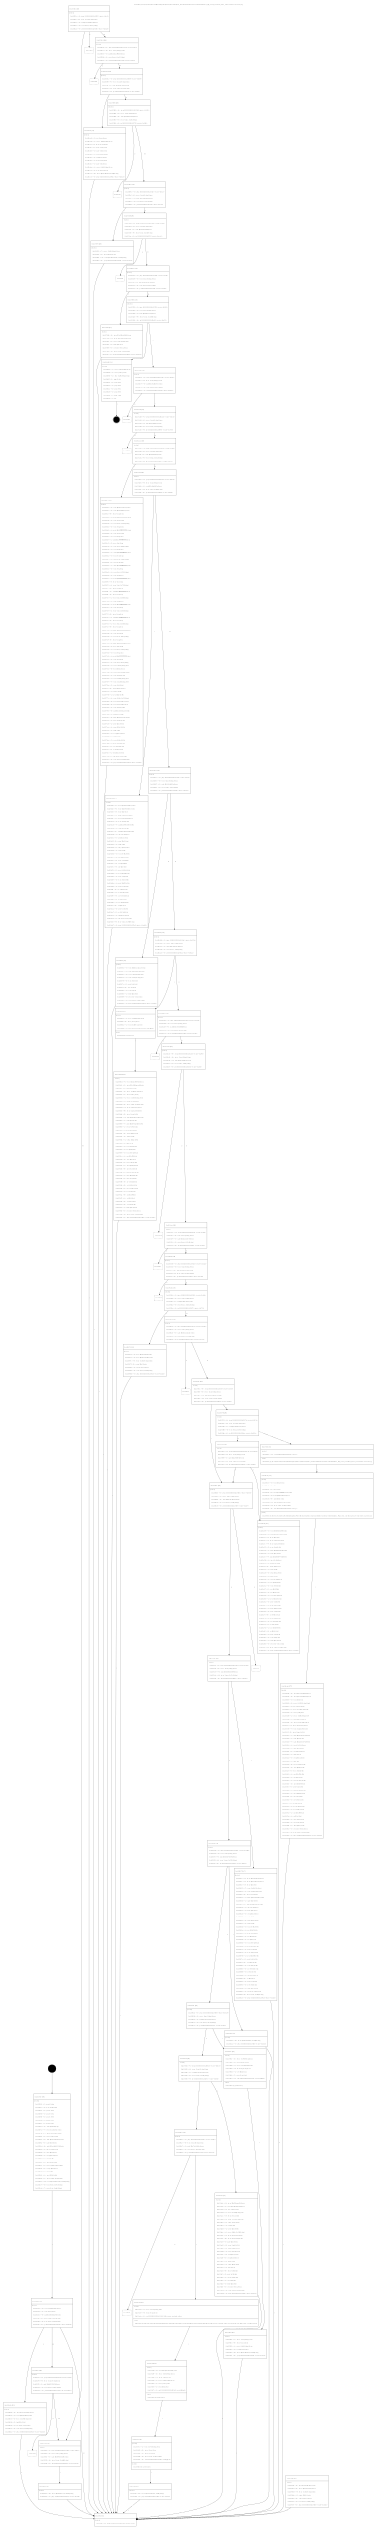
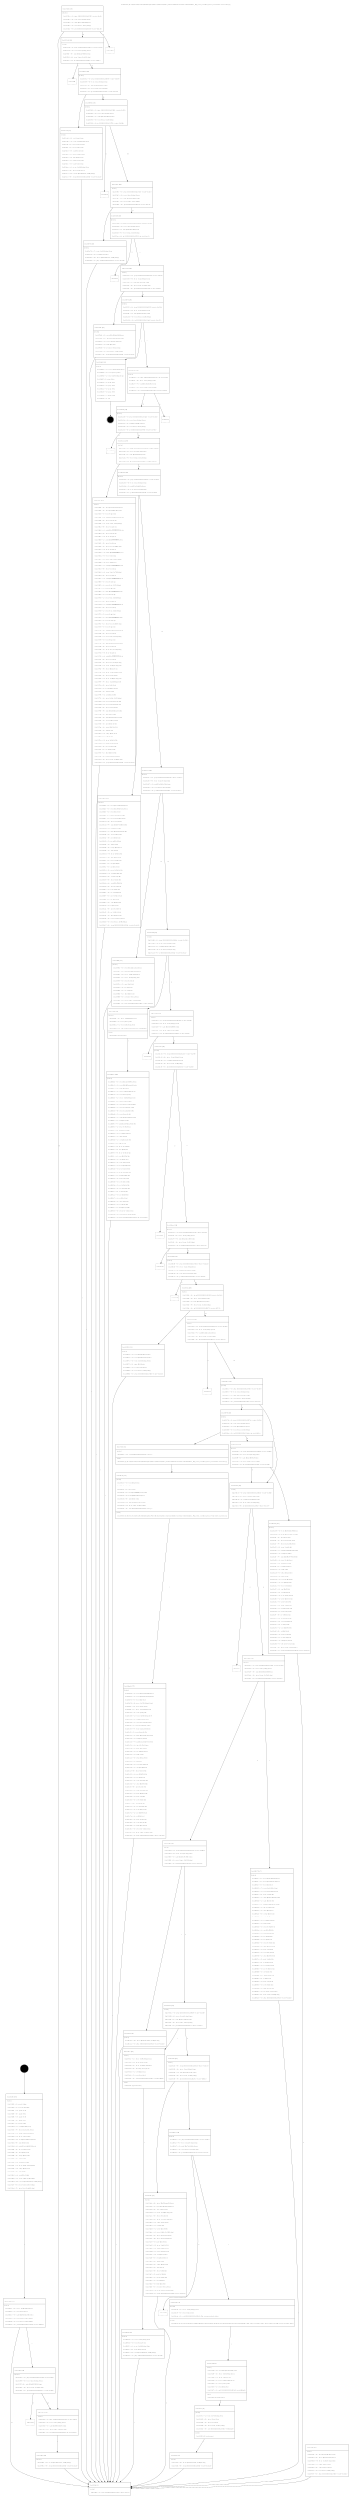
(25, 2418) -> none
